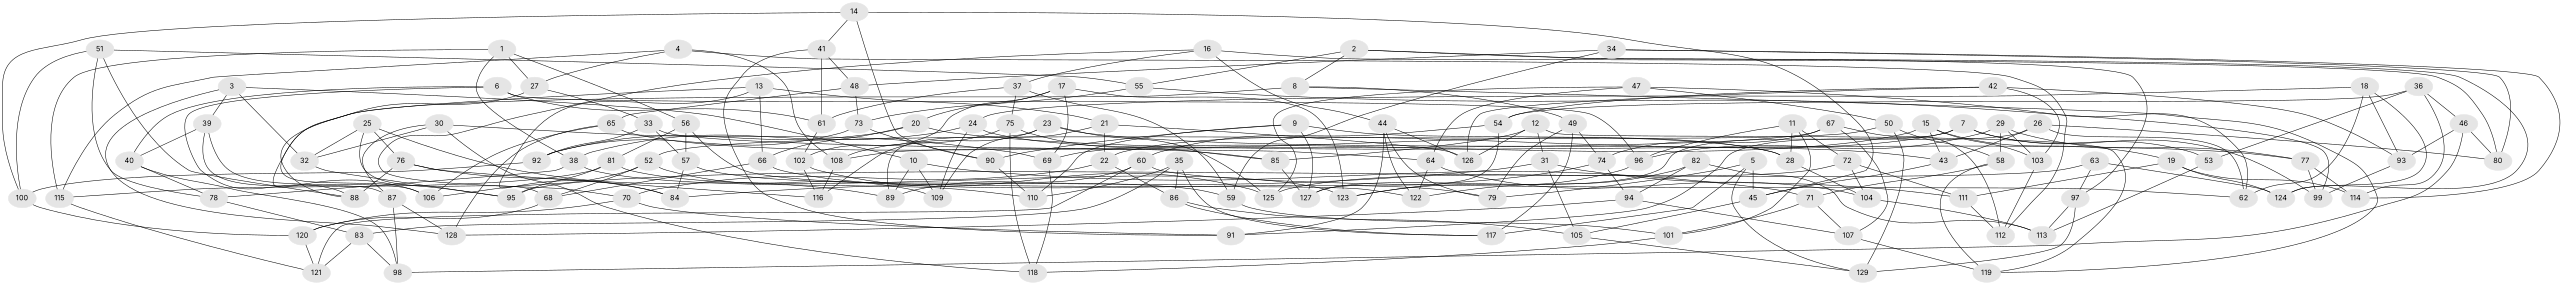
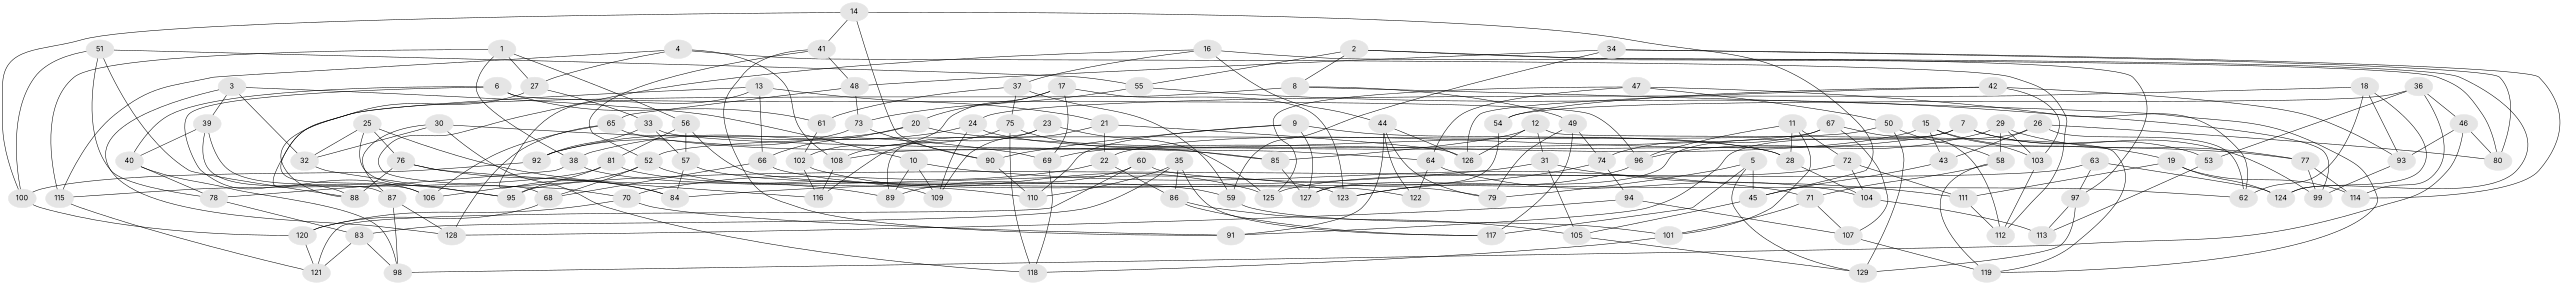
(822, 86) -> (662, 80)
(1318, 136) -> none
(1495, 146) -> none
(1696, 161) -> none
